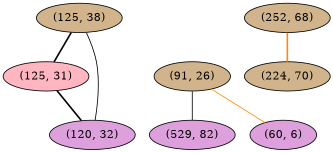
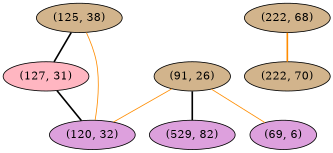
(287, 18) -> (287, 18)
(46, 76) -> (46, 76)
(98, 76) -> (98, 76)
(287, 76) -> (287, 76)
none -> (143, 105)
(192, 106) -> (192, 106)
(283, 135) -> (283, 135)
